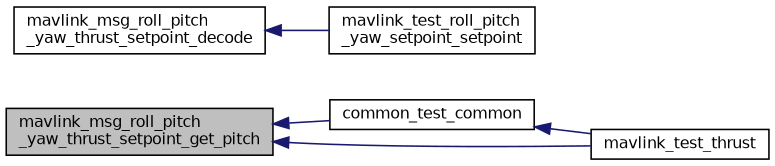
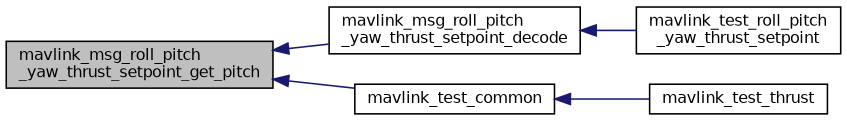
(432, 30) -> (739, 30)
(432, 115) -> (455, 99)
(440, 146) -> (309, 46)
